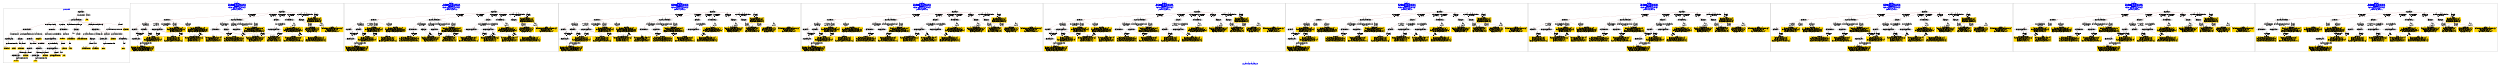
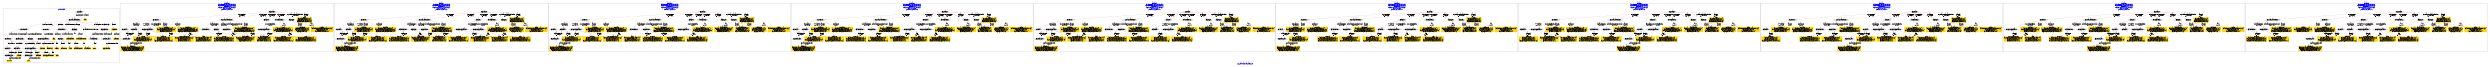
(39, 39) -> none
(63, 39) -> (54, 39)
(103, 49) -> (106, 49)
